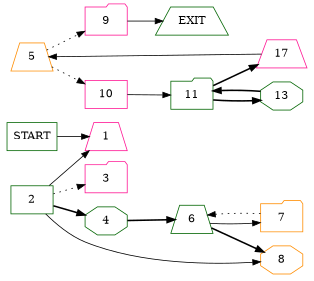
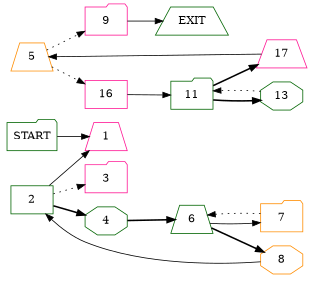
(241, 90) -> (241, 90)
(106, 94) -> (106, 94)
(32, 137) -> (32, 137)
(144, 257) -> (151, 259)
